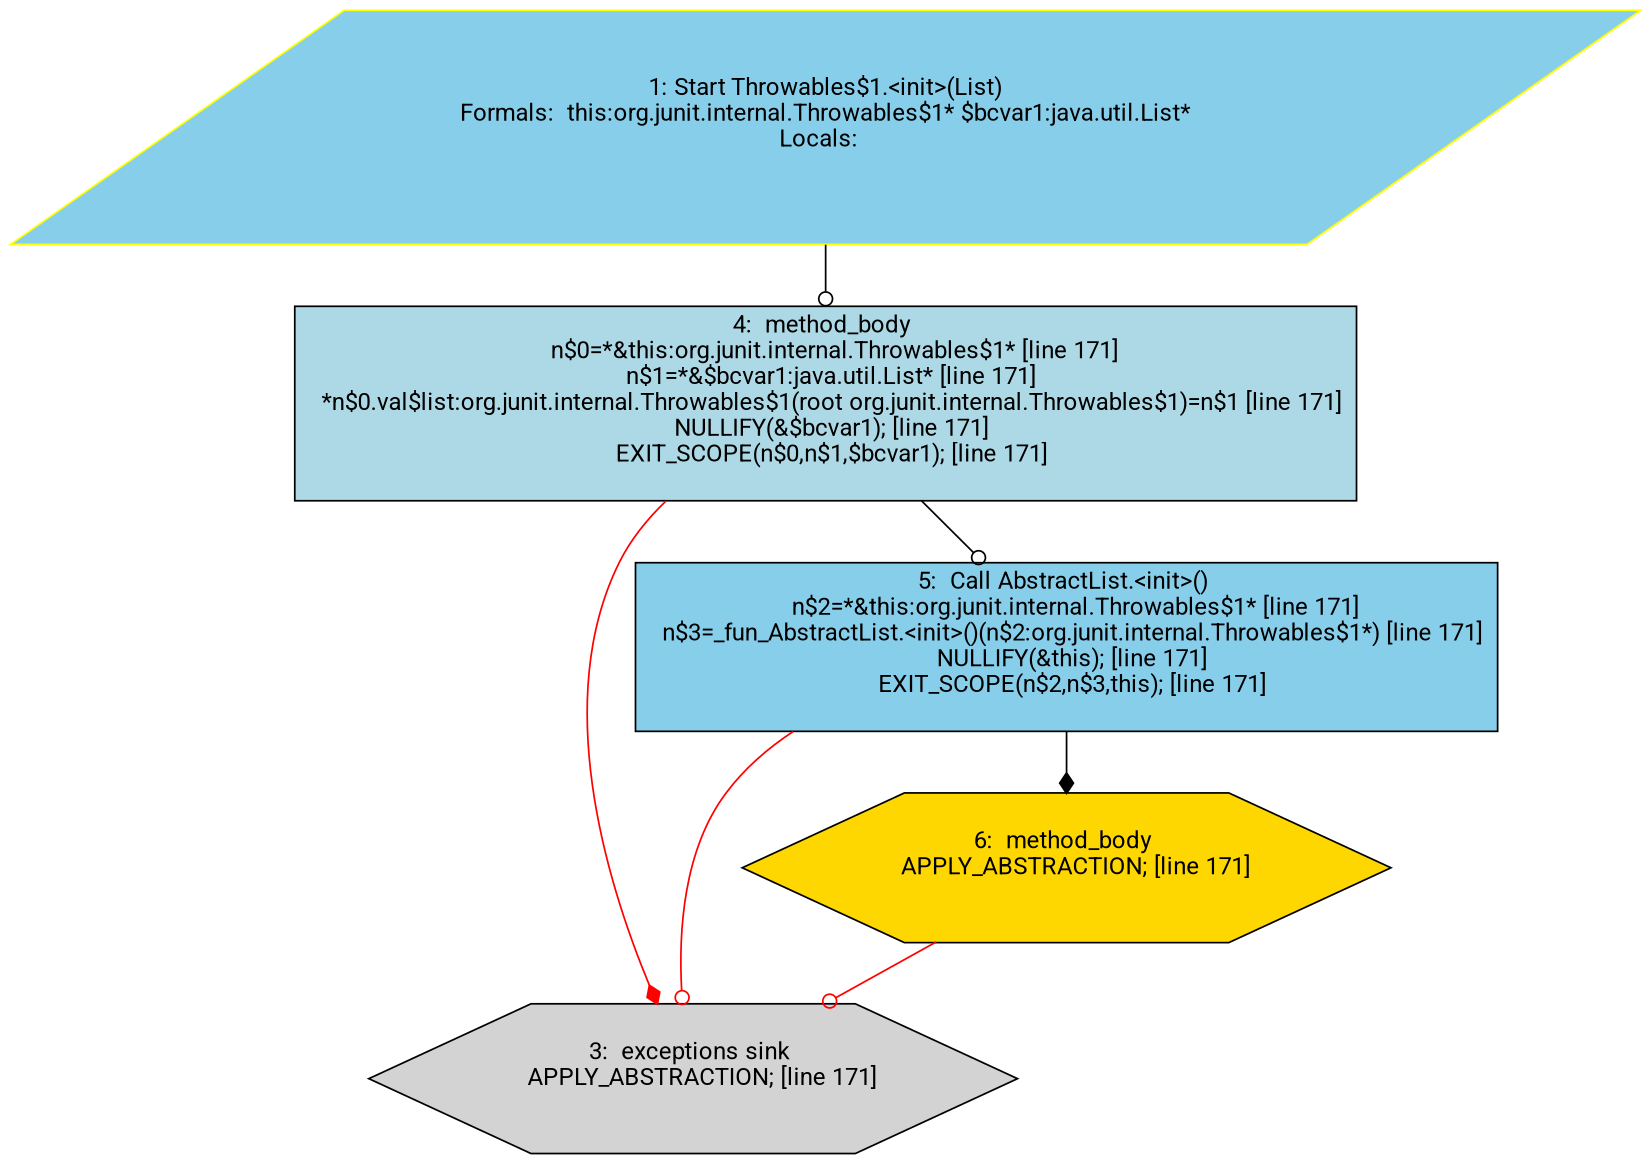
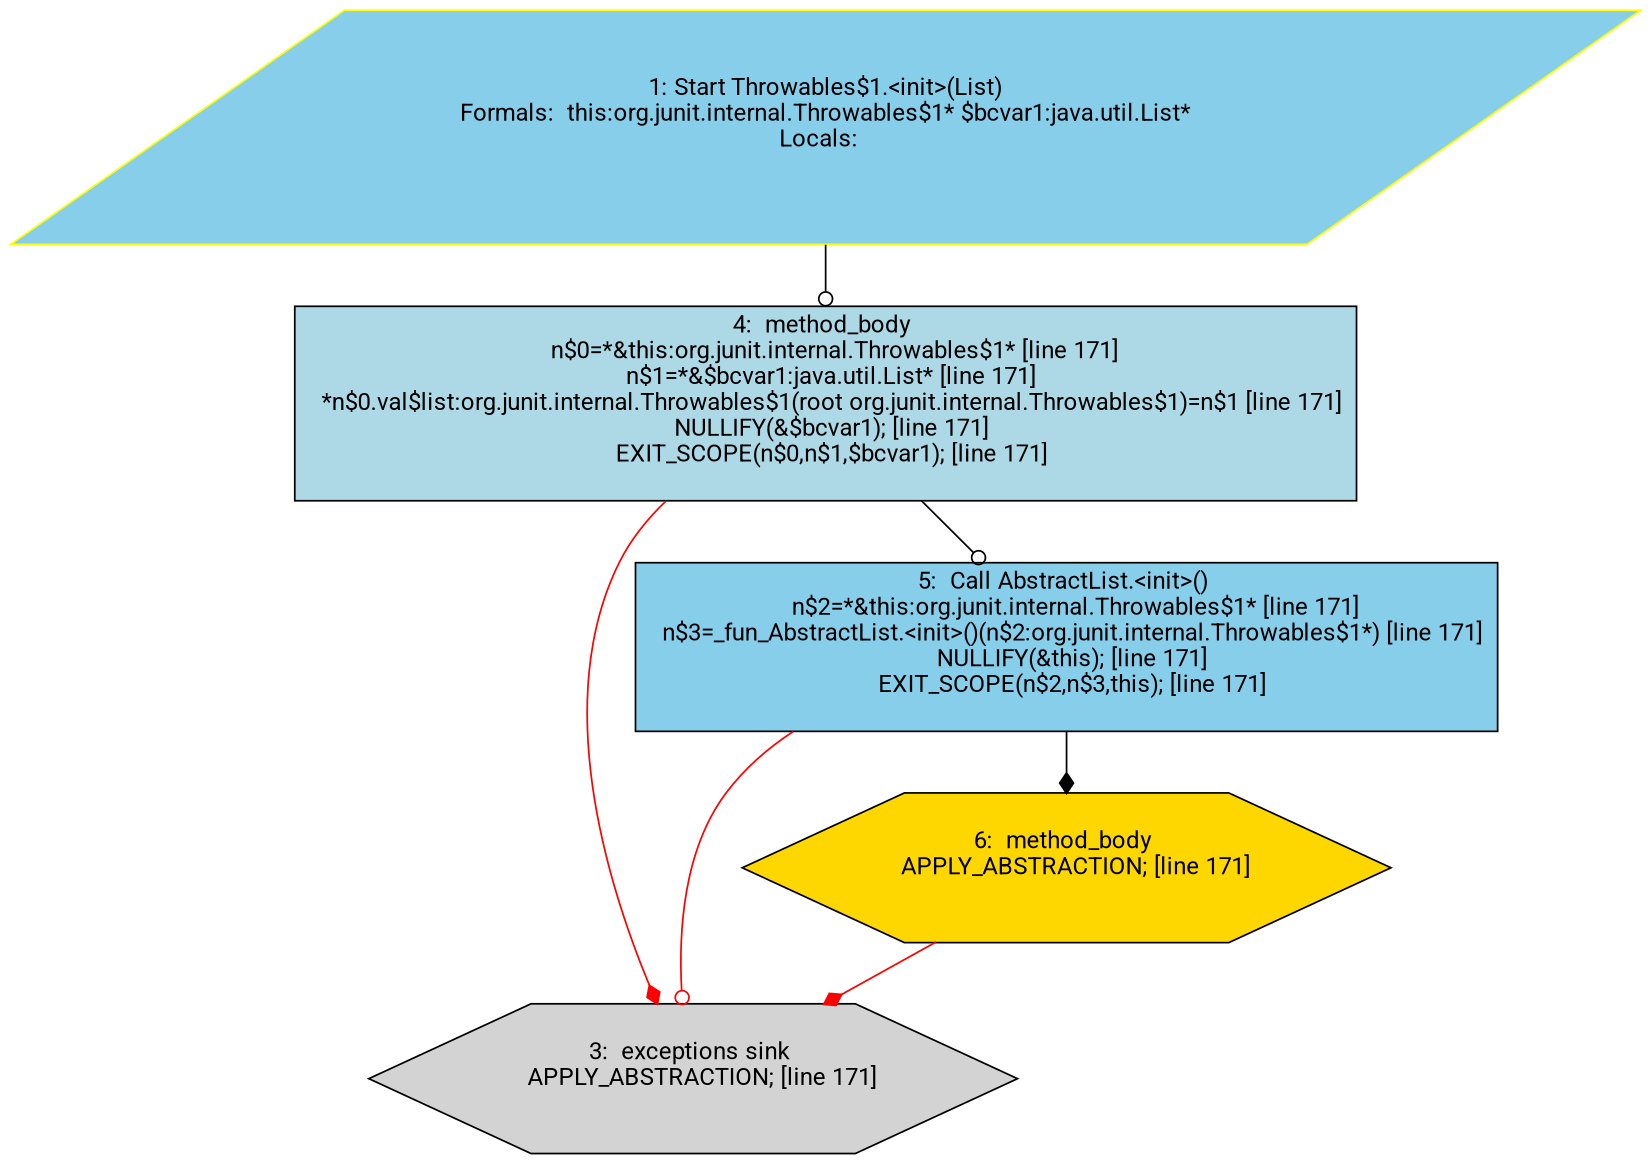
(886, 970) -> (886, 970)
